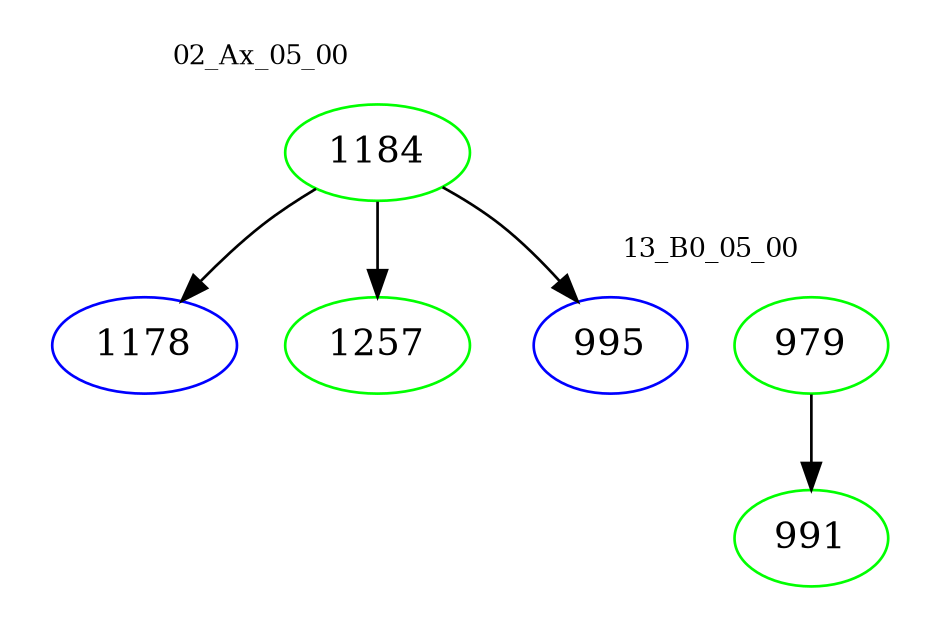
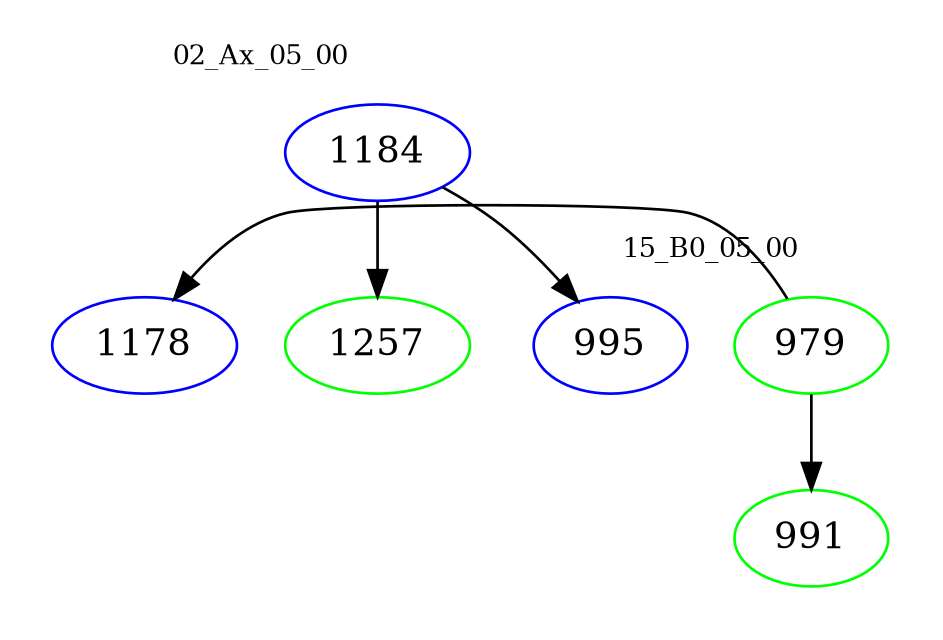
(378, 153) -> (378, 153)
(255, 231) -> (512, 205)
(711, 250) -> (711, 250)
